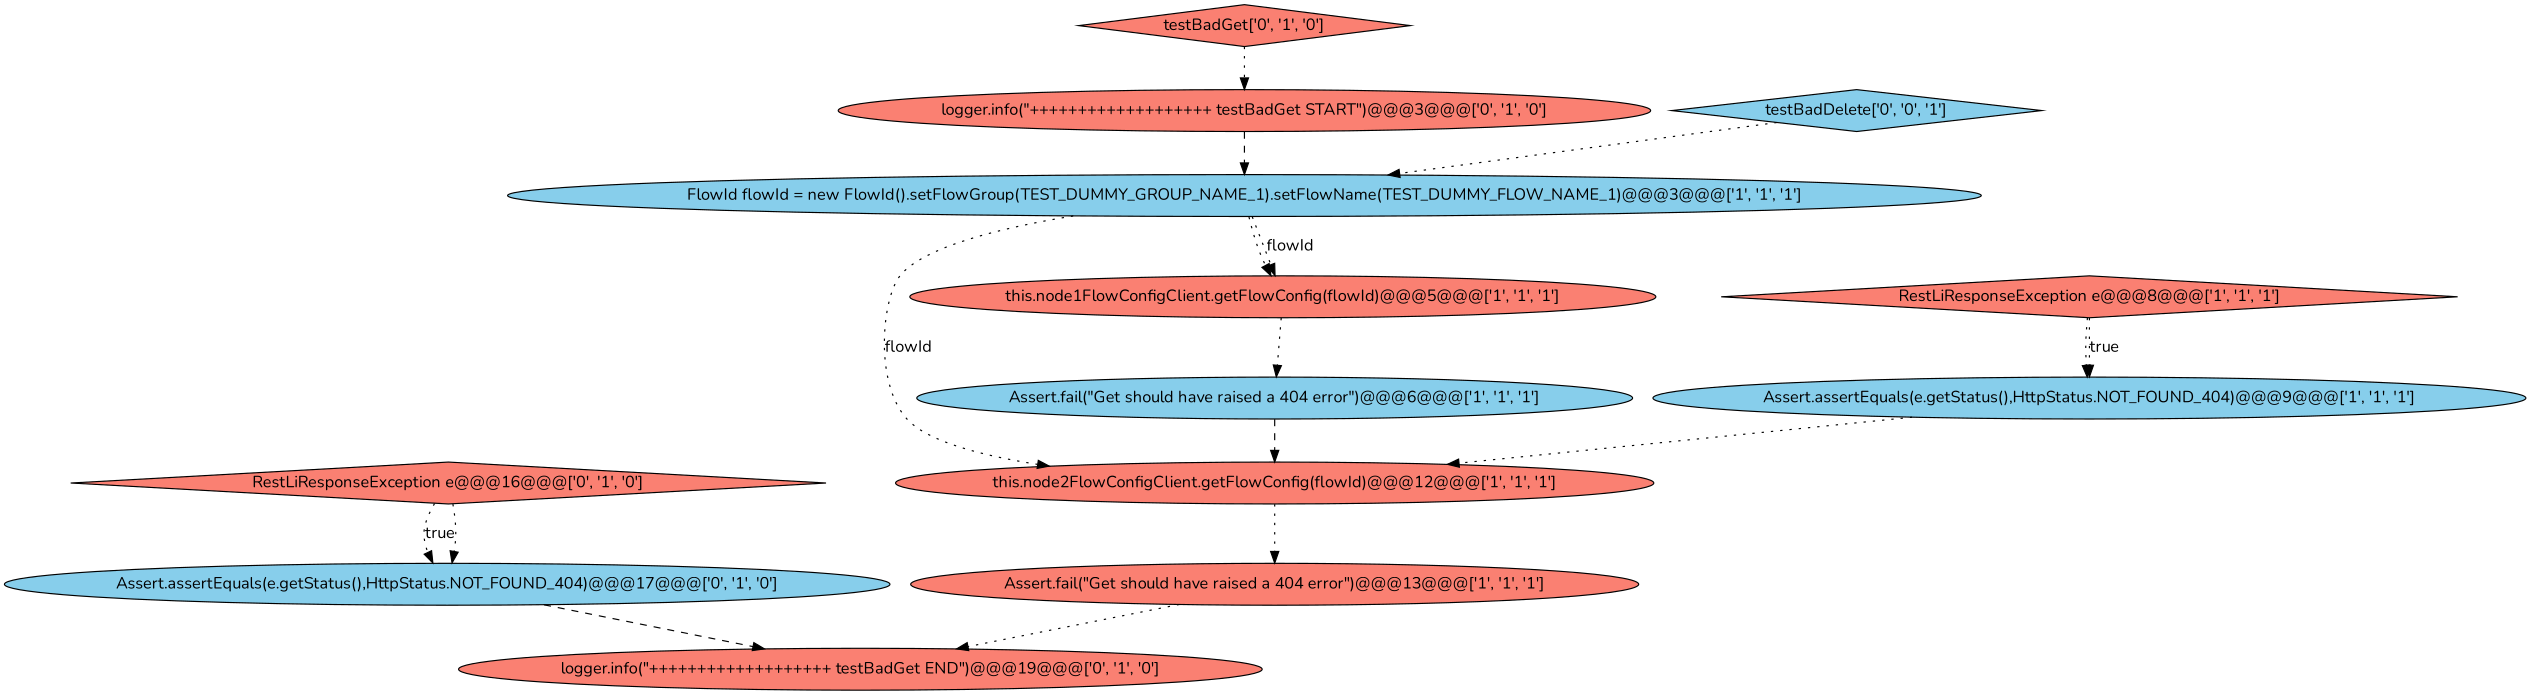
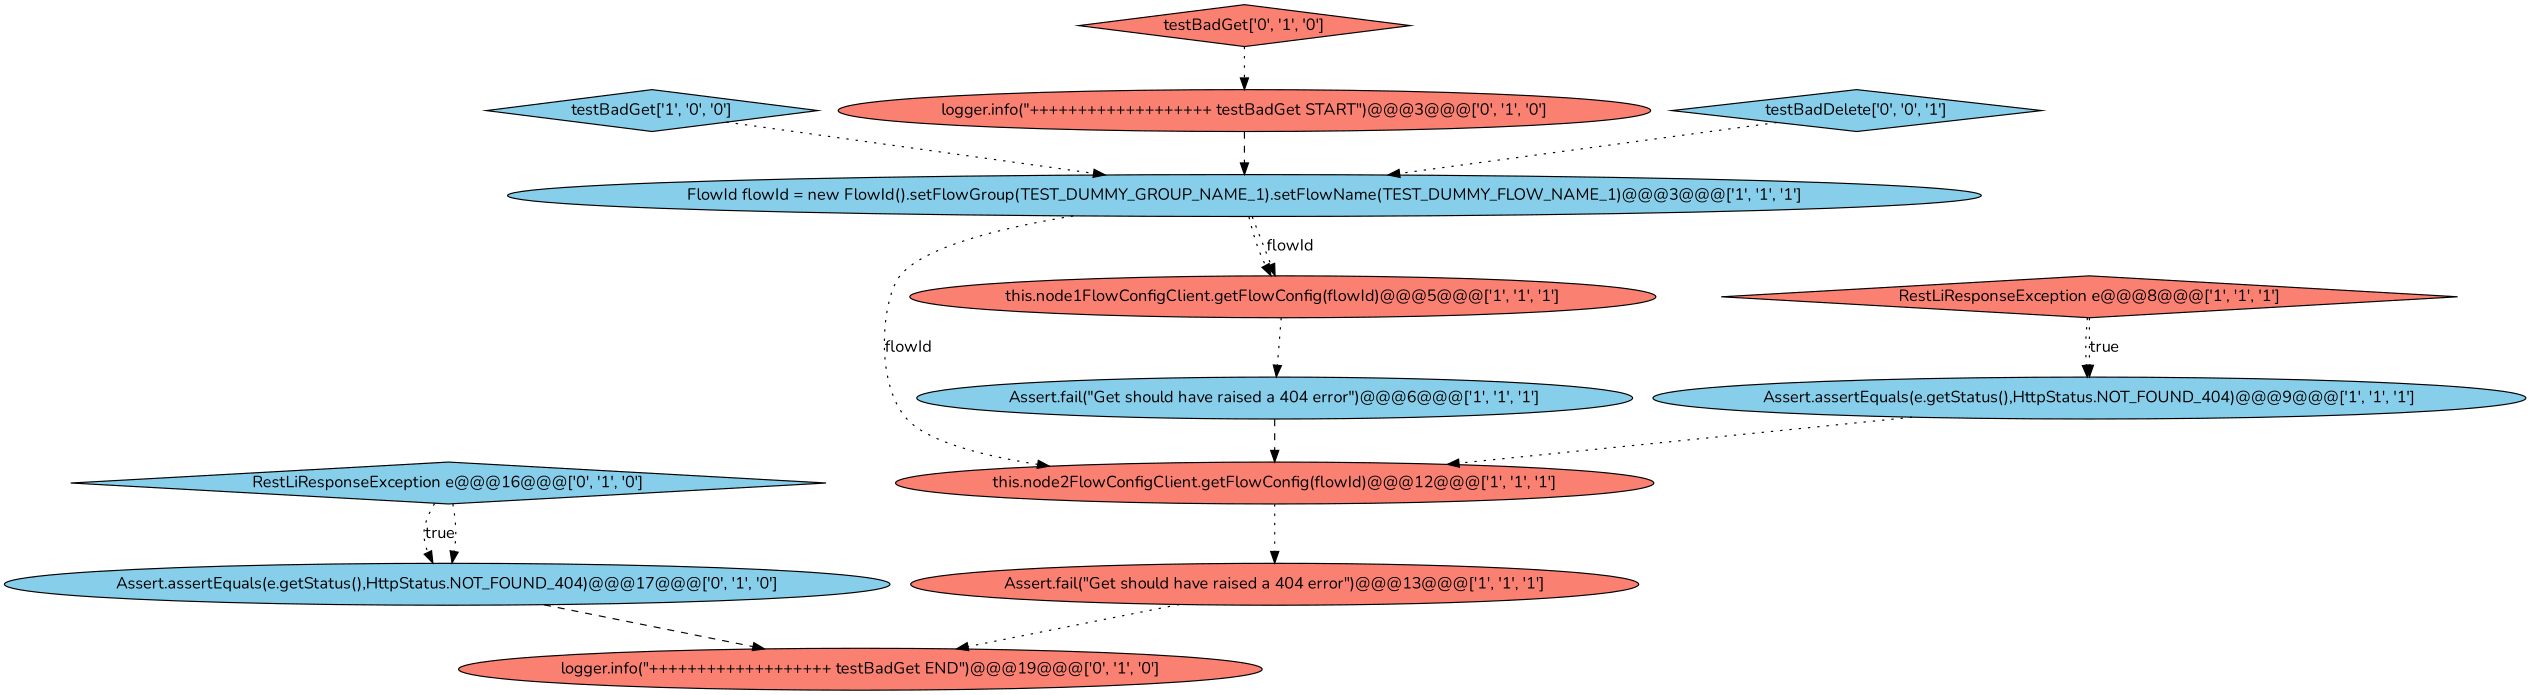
none -> (652, 111)
(448, 483) -> (448, 483)
